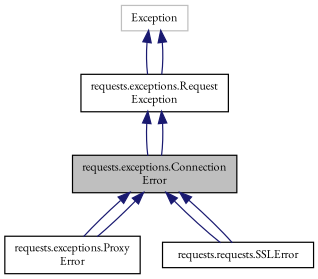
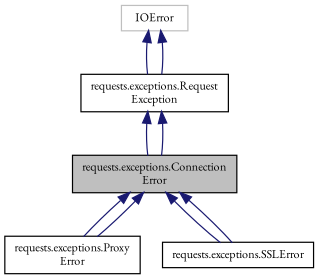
(155, 18) -> (155, 18)
(238, 255) -> (238, 255)
